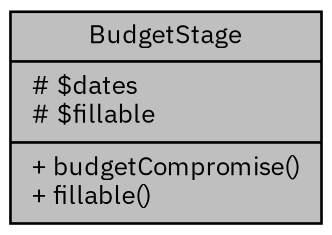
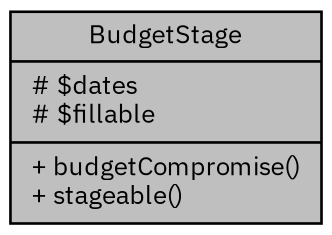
(91, 196) -> (107, 196)
